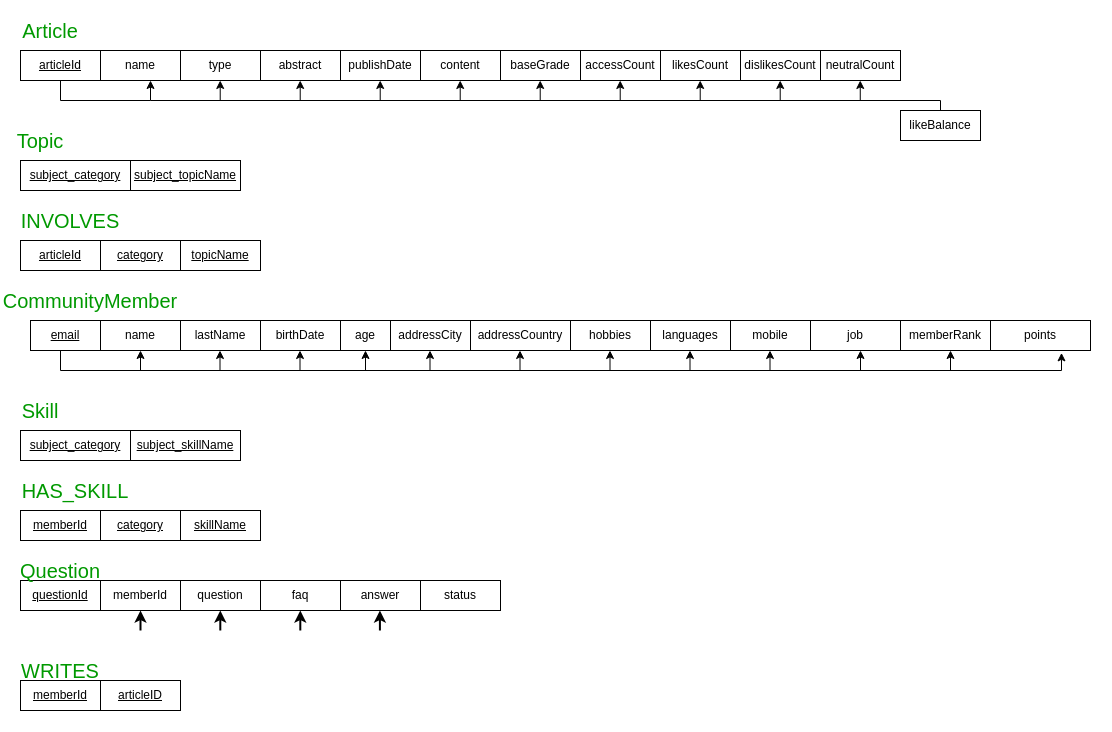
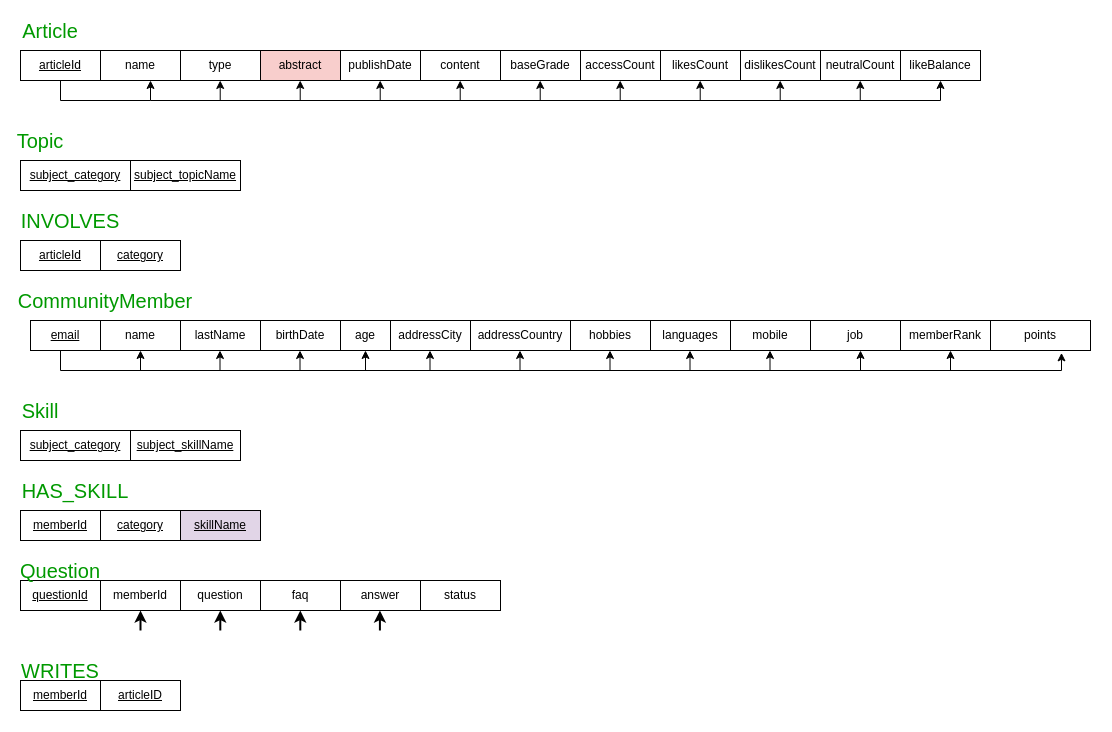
(301, 66) -> (301, 66)
(941, 126) -> (941, 66)
(221, 256) -> none
(91, 301) -> (106, 301)
(221, 526) -> (221, 526)
